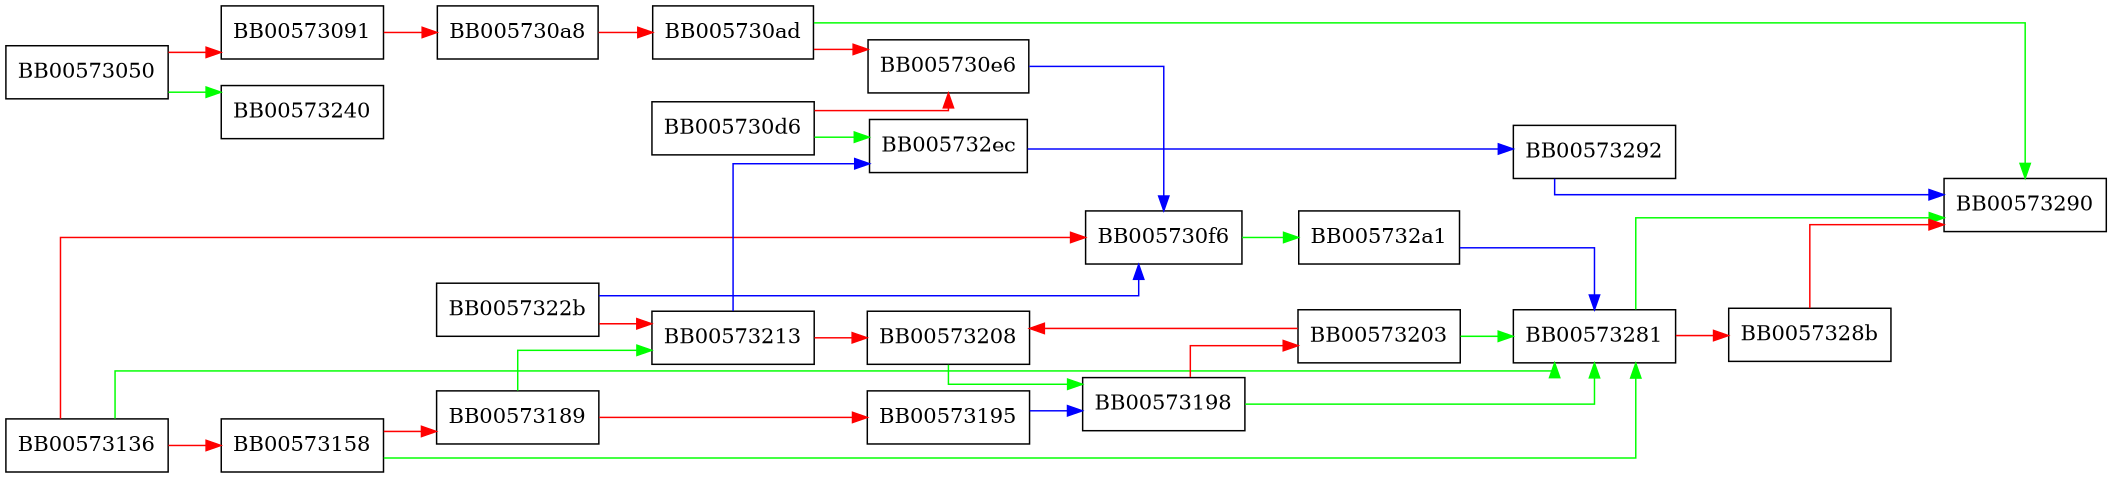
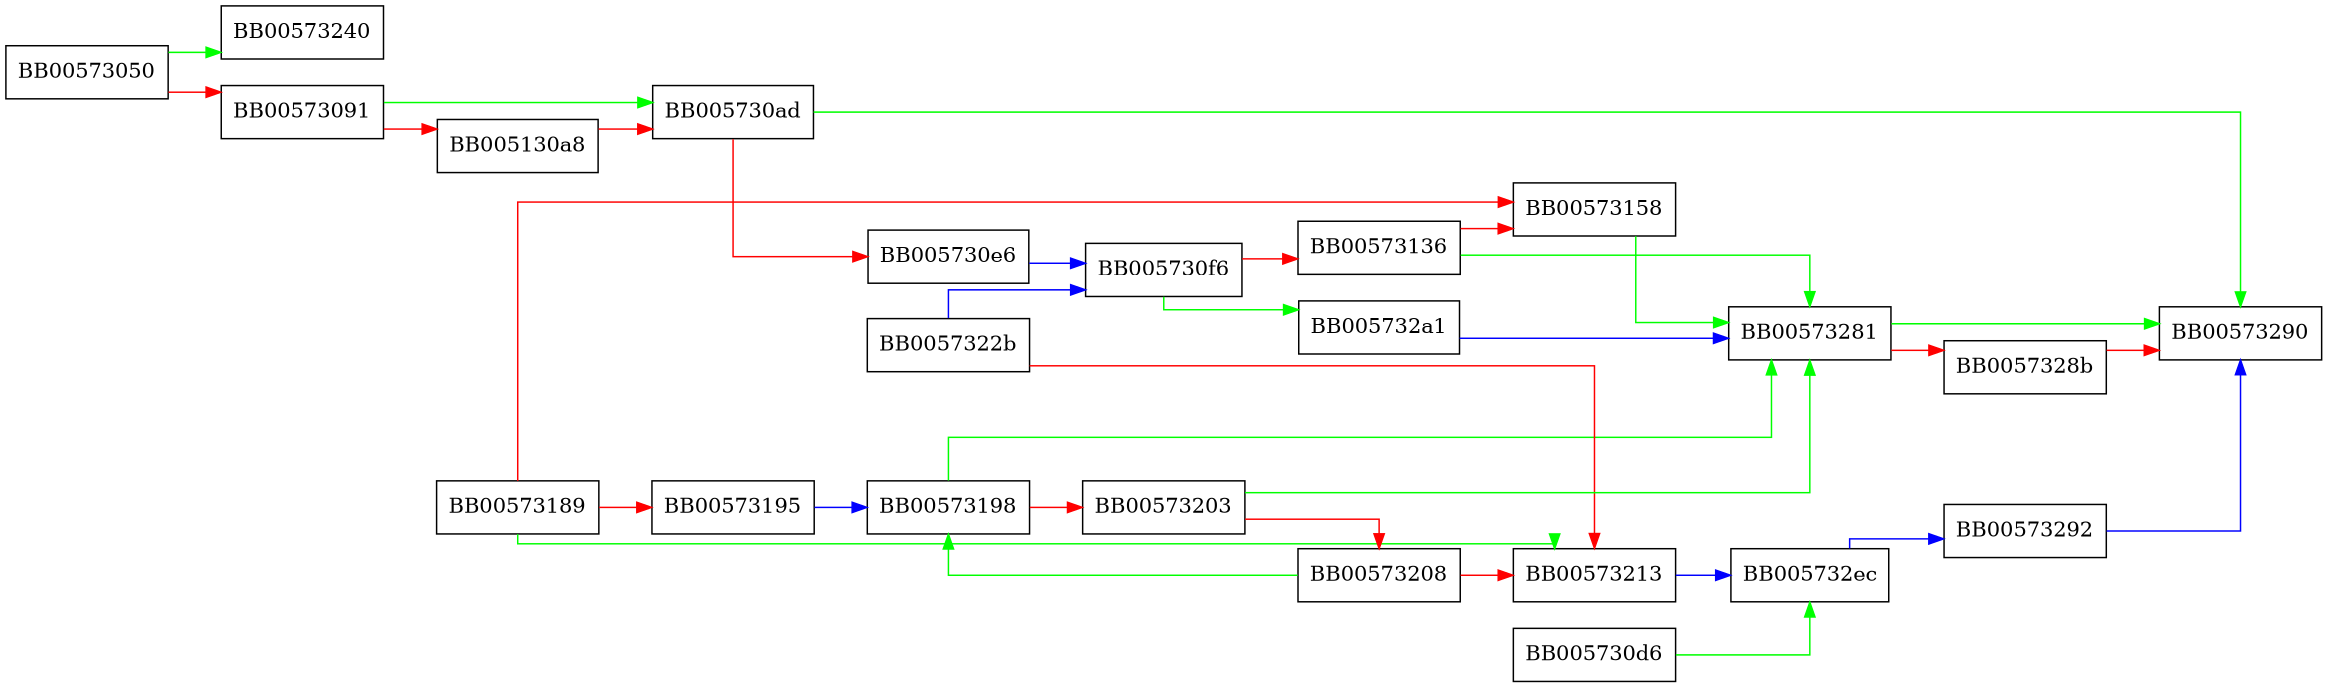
(518, 32) -> (518, 146)
none -> (511, 103)
(883, 111) -> none
(475, 237) -> (1262, 259)
(833, 338) -> (1479, 575)
(403, 431) -> (869, 202)
